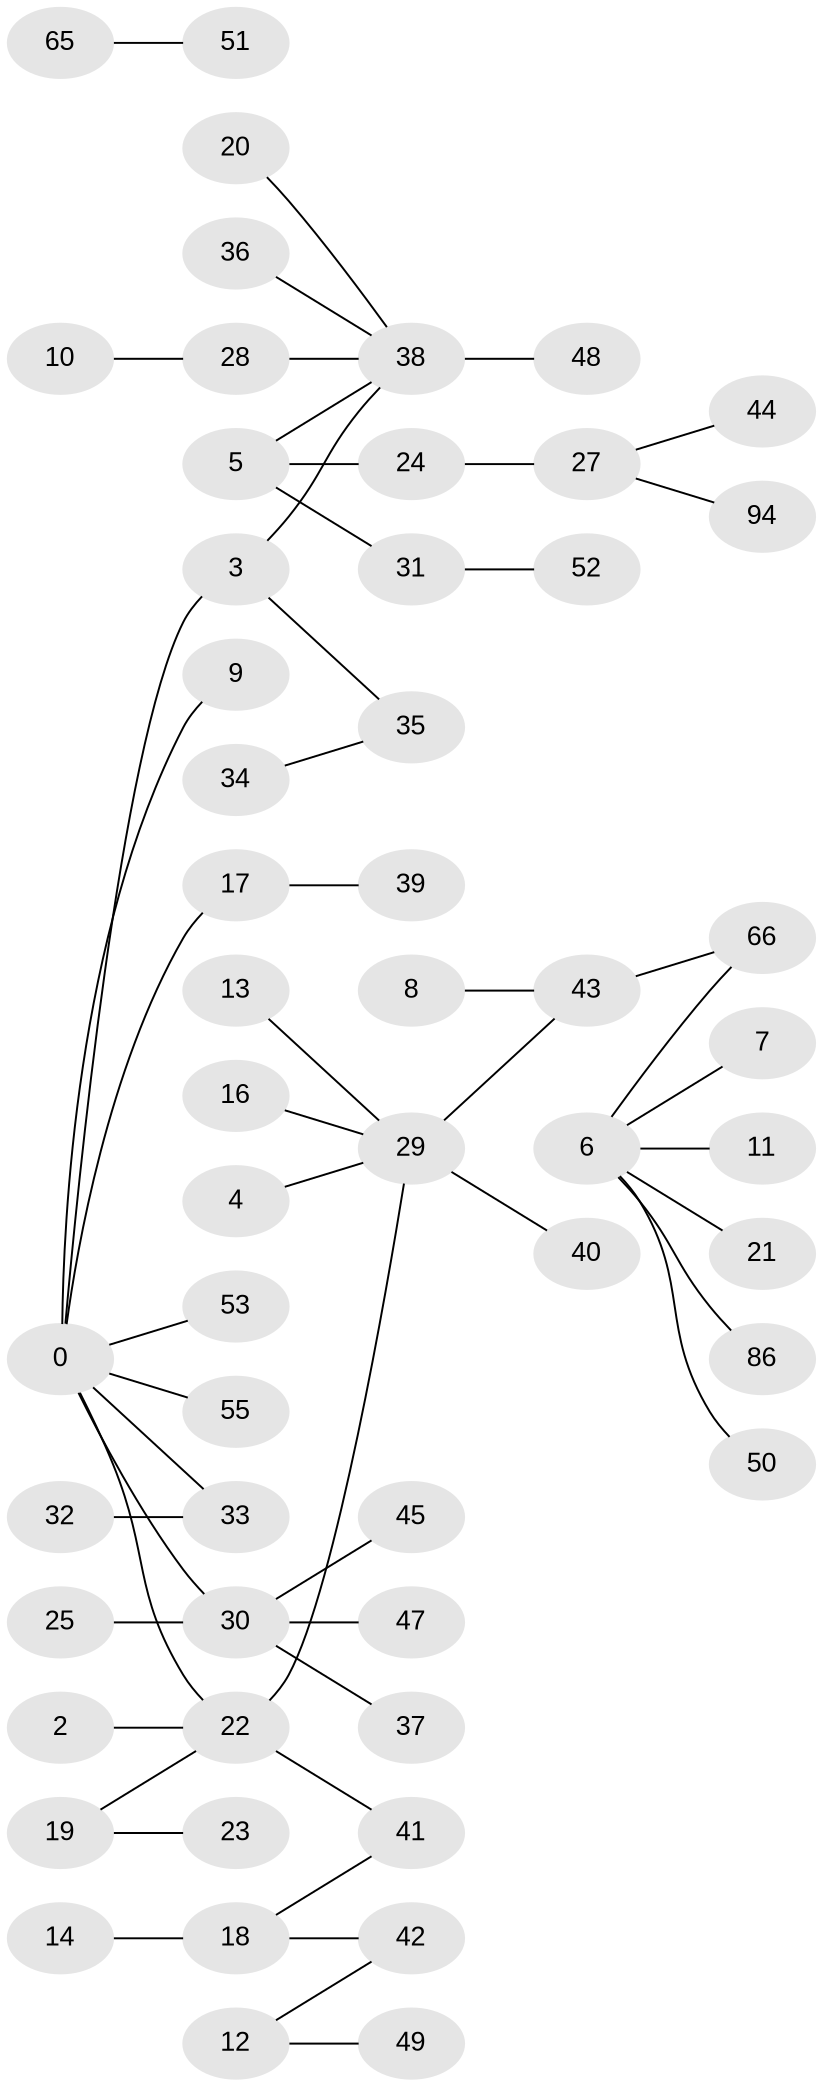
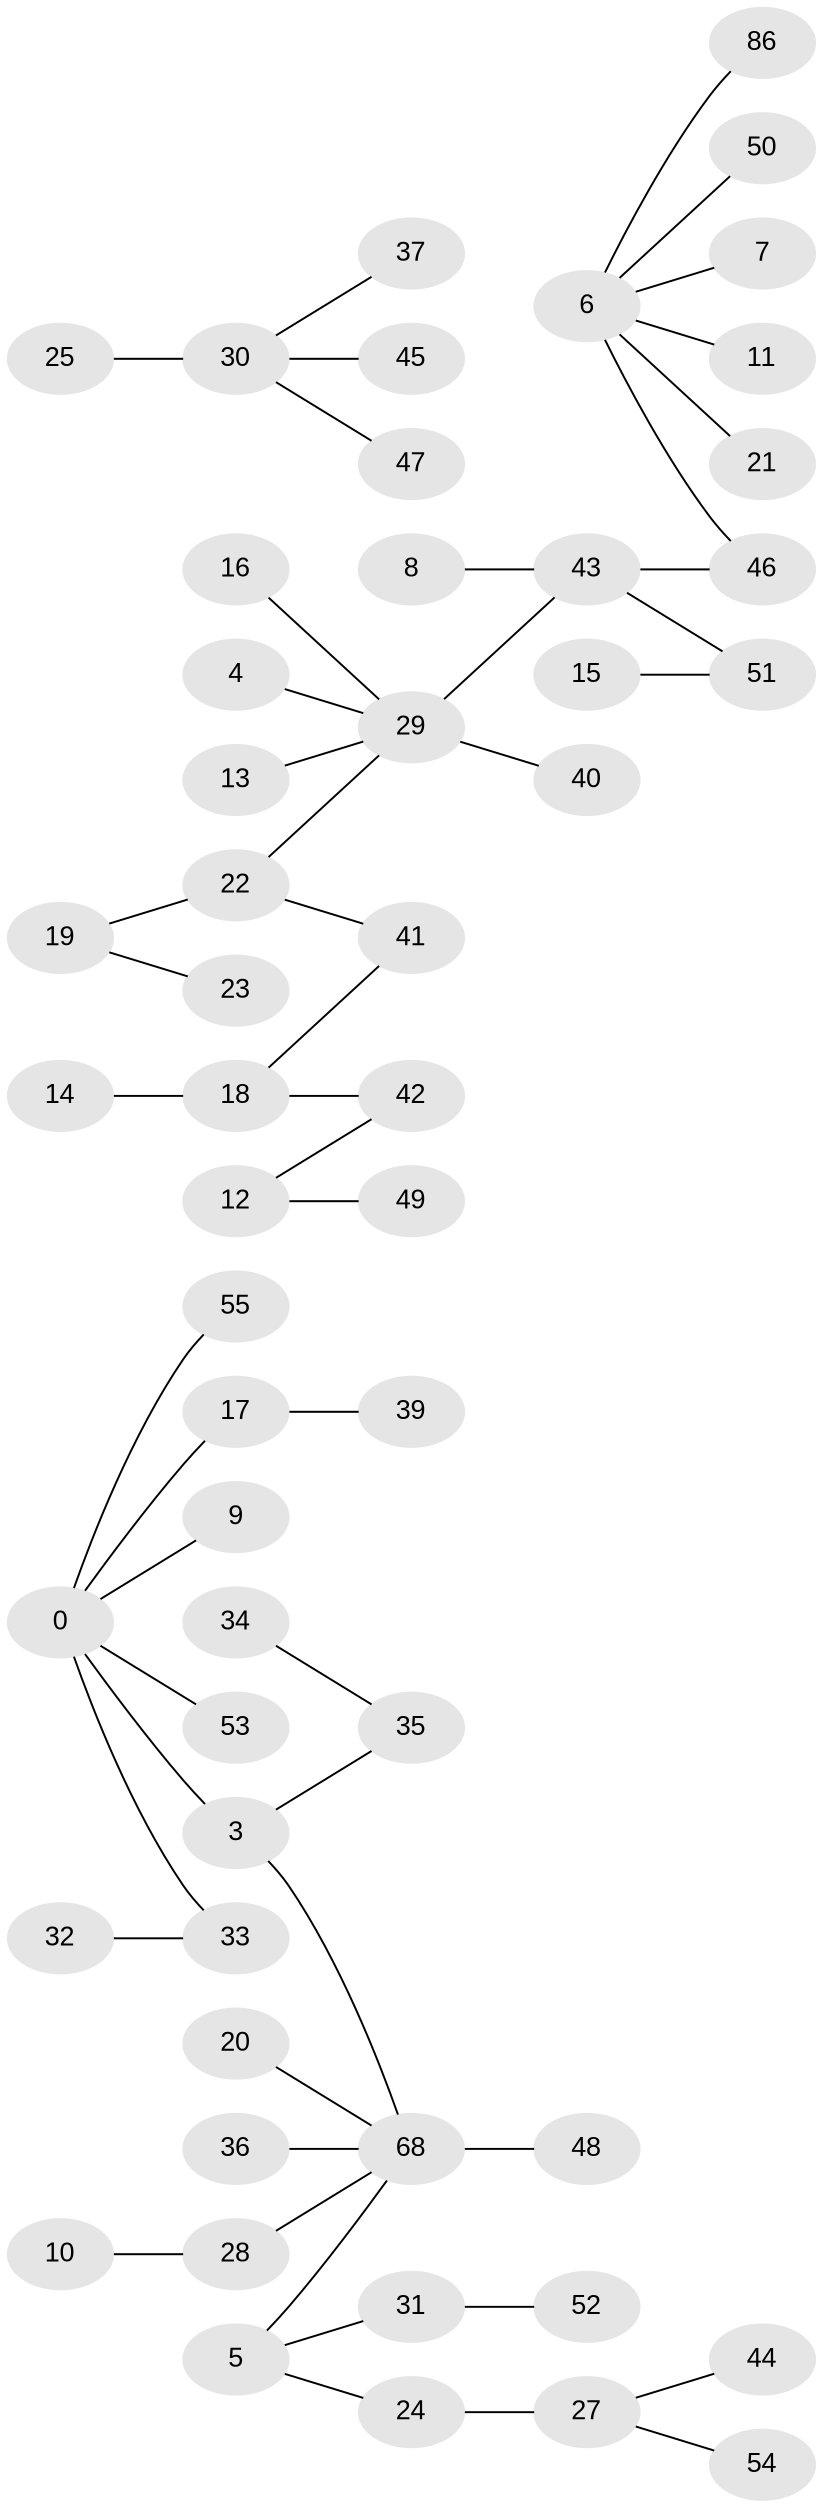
(60, 43) -> (587, 675)
(411, 359) -> (411, 2149)
(762, 517) -> (762, 2465)
none -> (675, 622)
(762, 938) -> (762, 569)
(157, 1533) -> none
(138, 1549) -> none
(60, 1728) -> none
